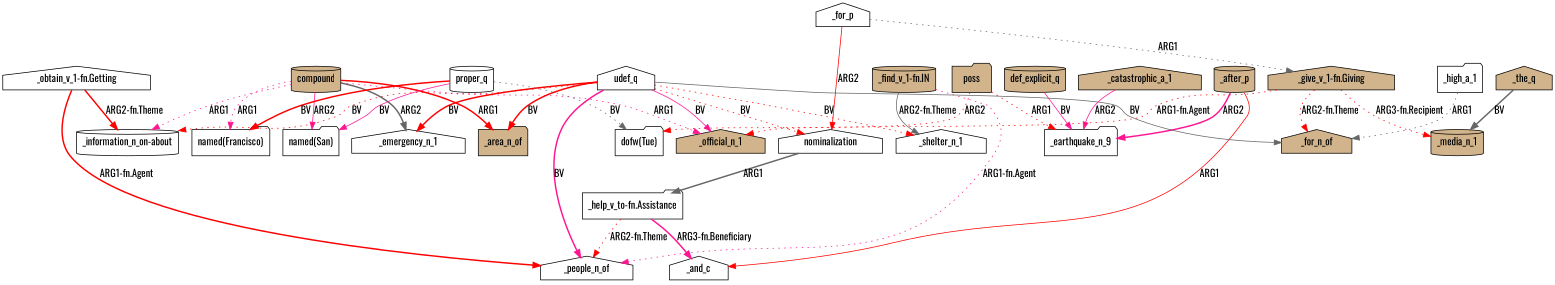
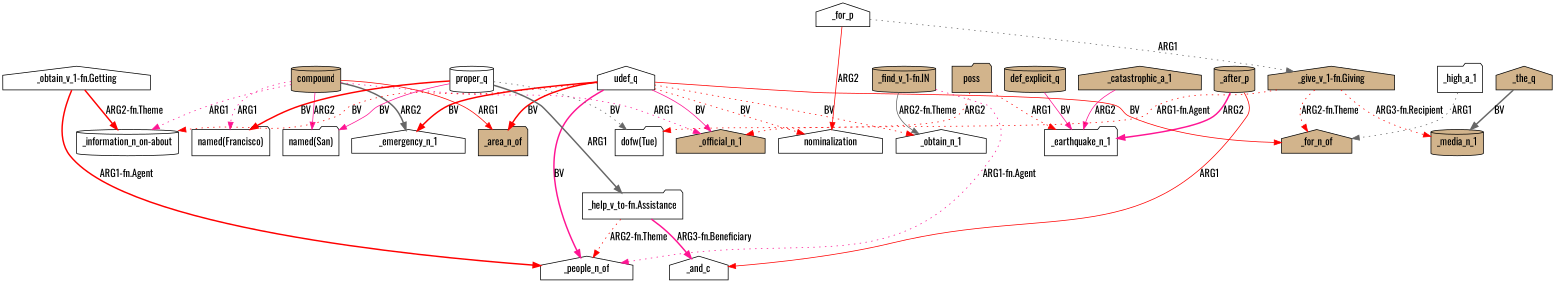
(984, 96) -> (984, 96)
(444, 98) -> (444, 98)
(941, 143) -> (941, 143)
(1081, 143) -> (1081, 143)
(739, 172) -> (559, 124)
